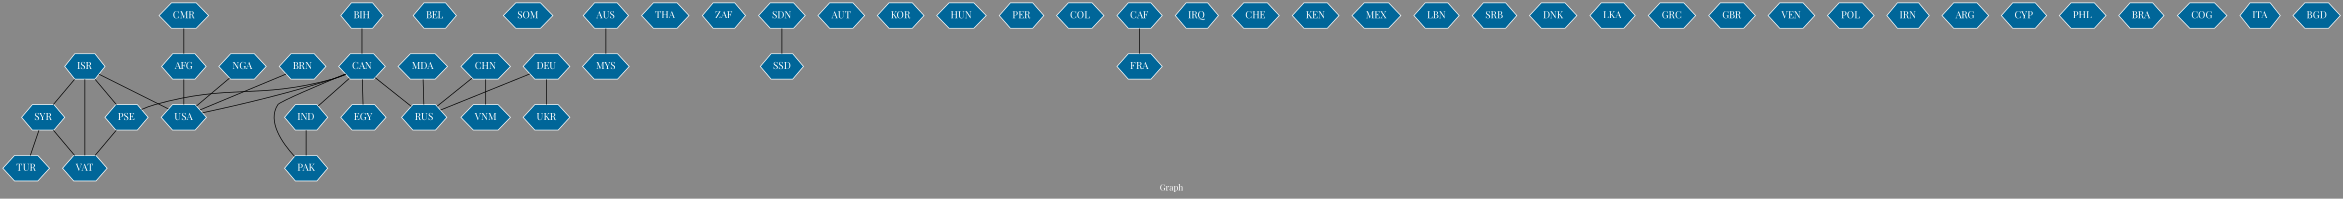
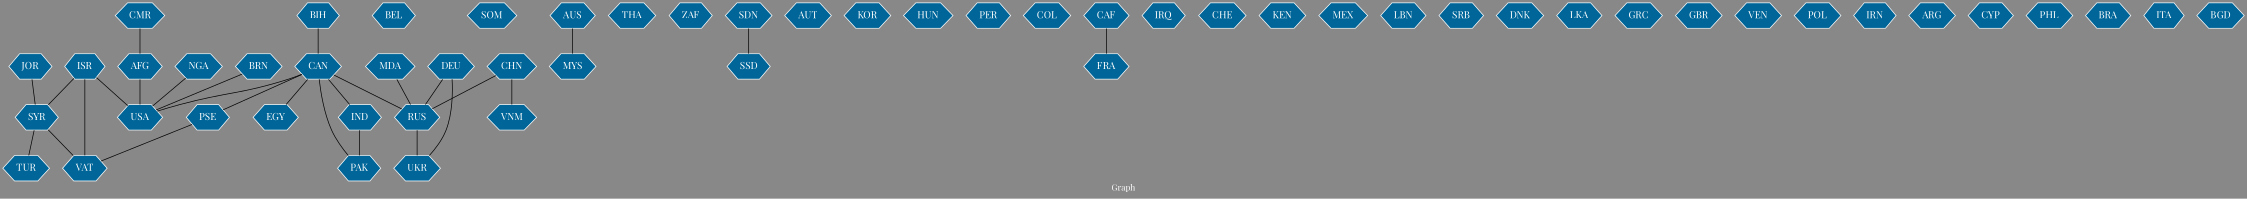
(2202, 16) -> none
none -> (30, 66)
(106, 92) -> none
none -> (417, 143)
